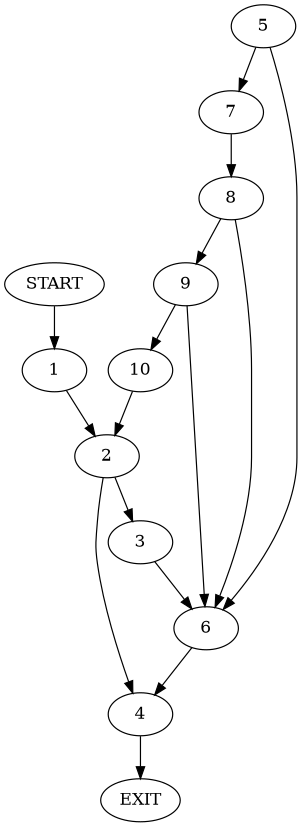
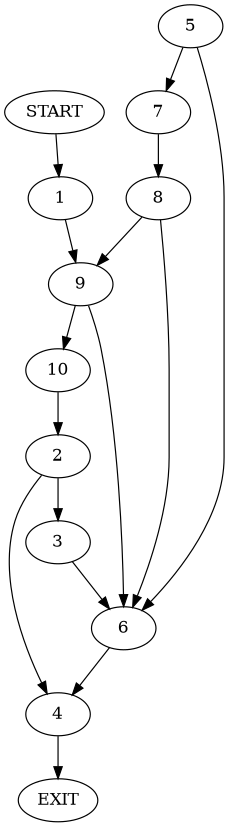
(78, 408) -> (69, 235)
